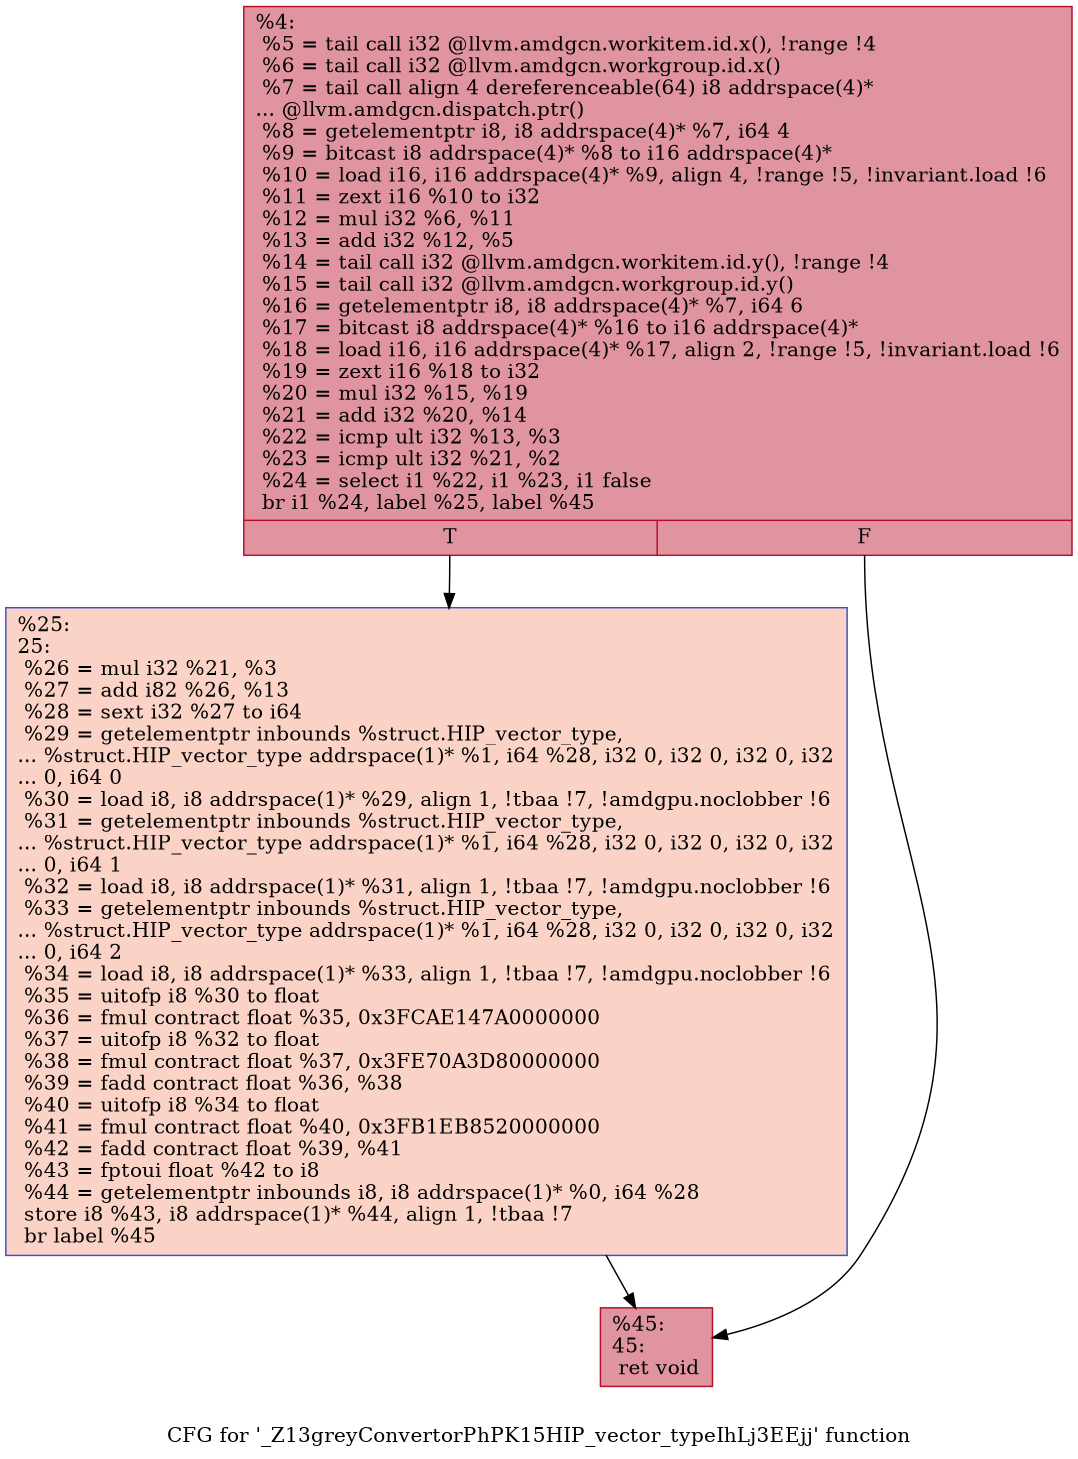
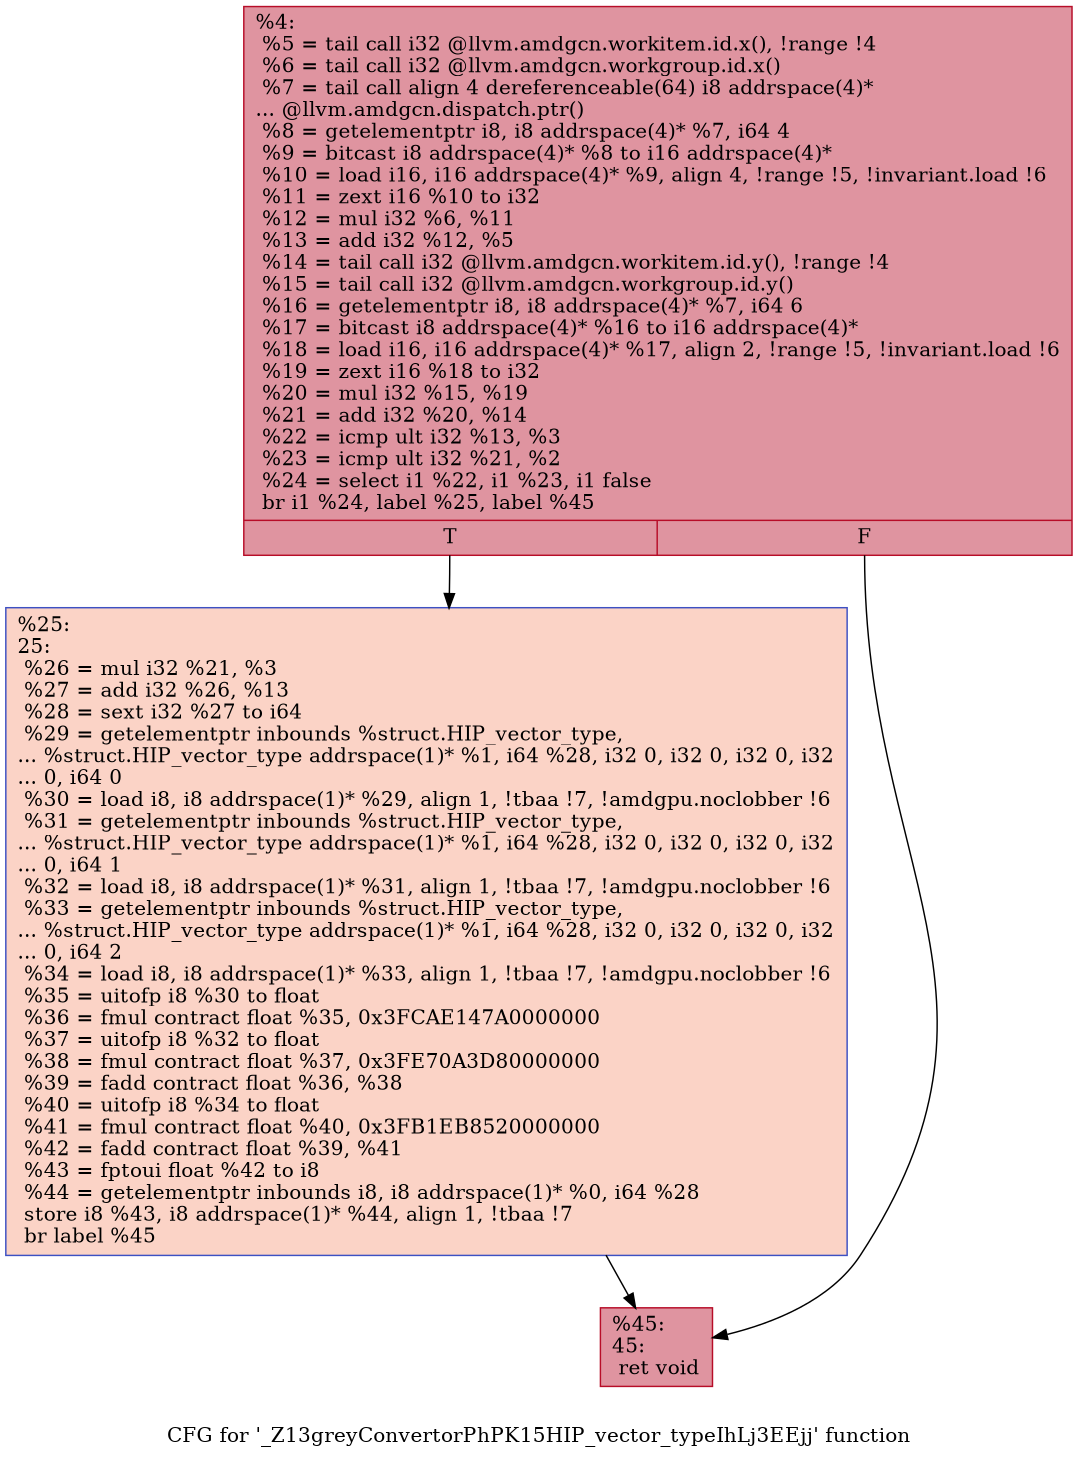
(154, 691) -> (154, 691)
